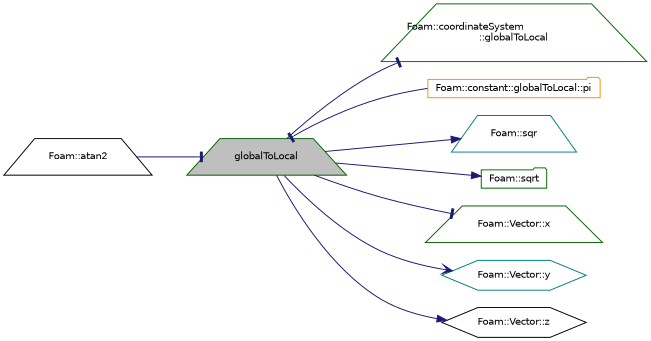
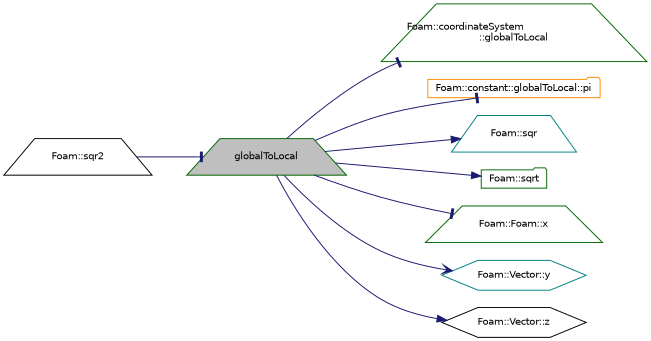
(358, 106) -> (393, 112)
(78, 157) -> (78, 157)
(514, 224) -> (514, 224)
